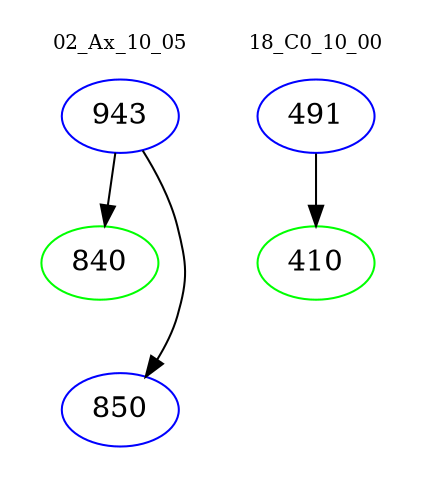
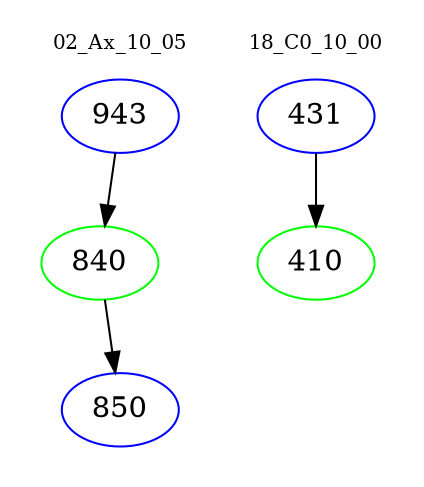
(316, 116) -> (316, 116)
(183, 254) -> (109, 326)
